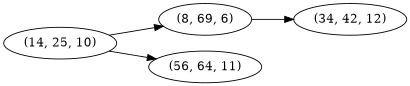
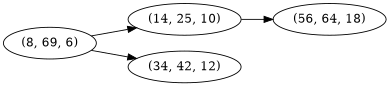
(132, 31) -> (110, 33)
(205, 67) -> (330, 19)
